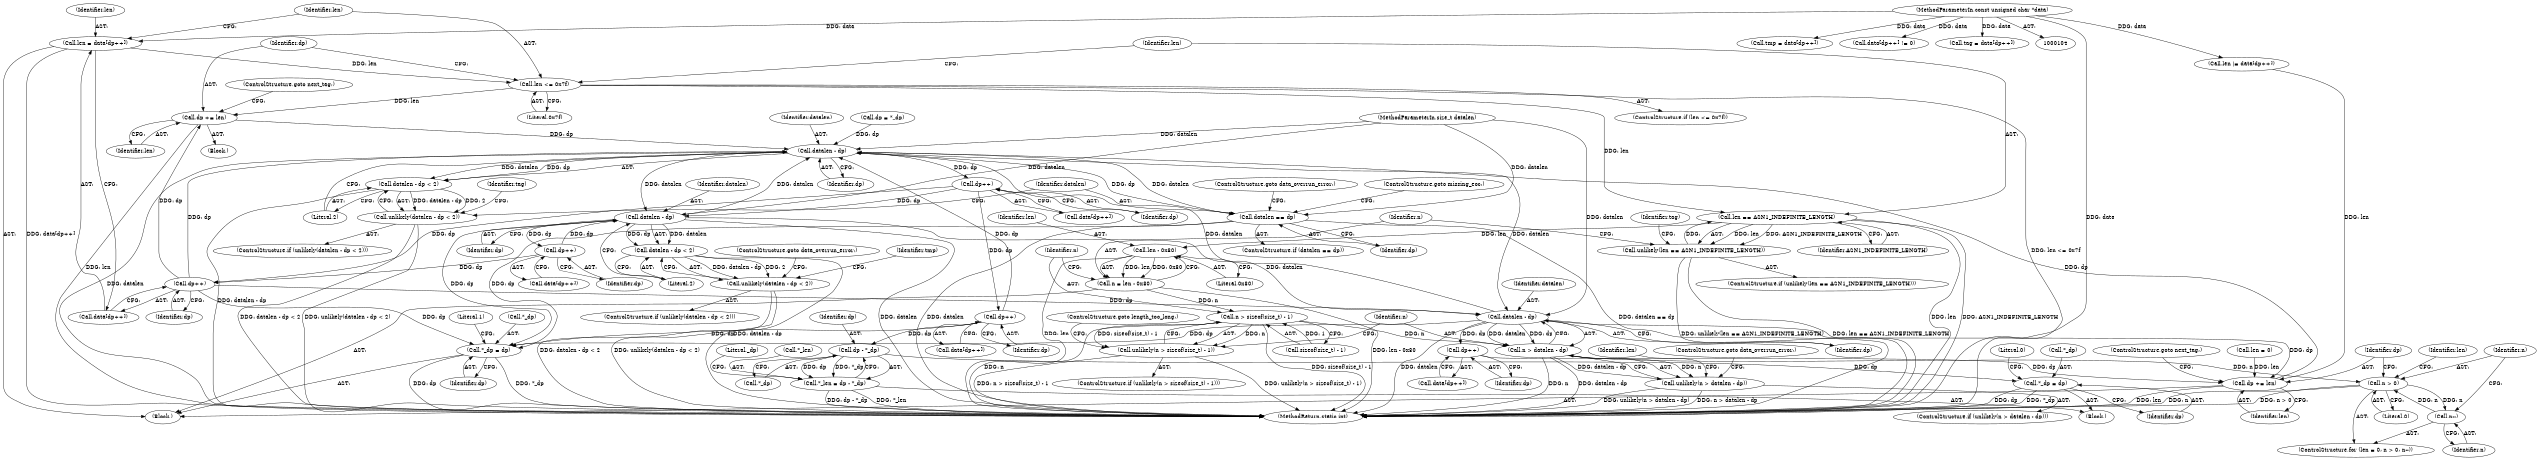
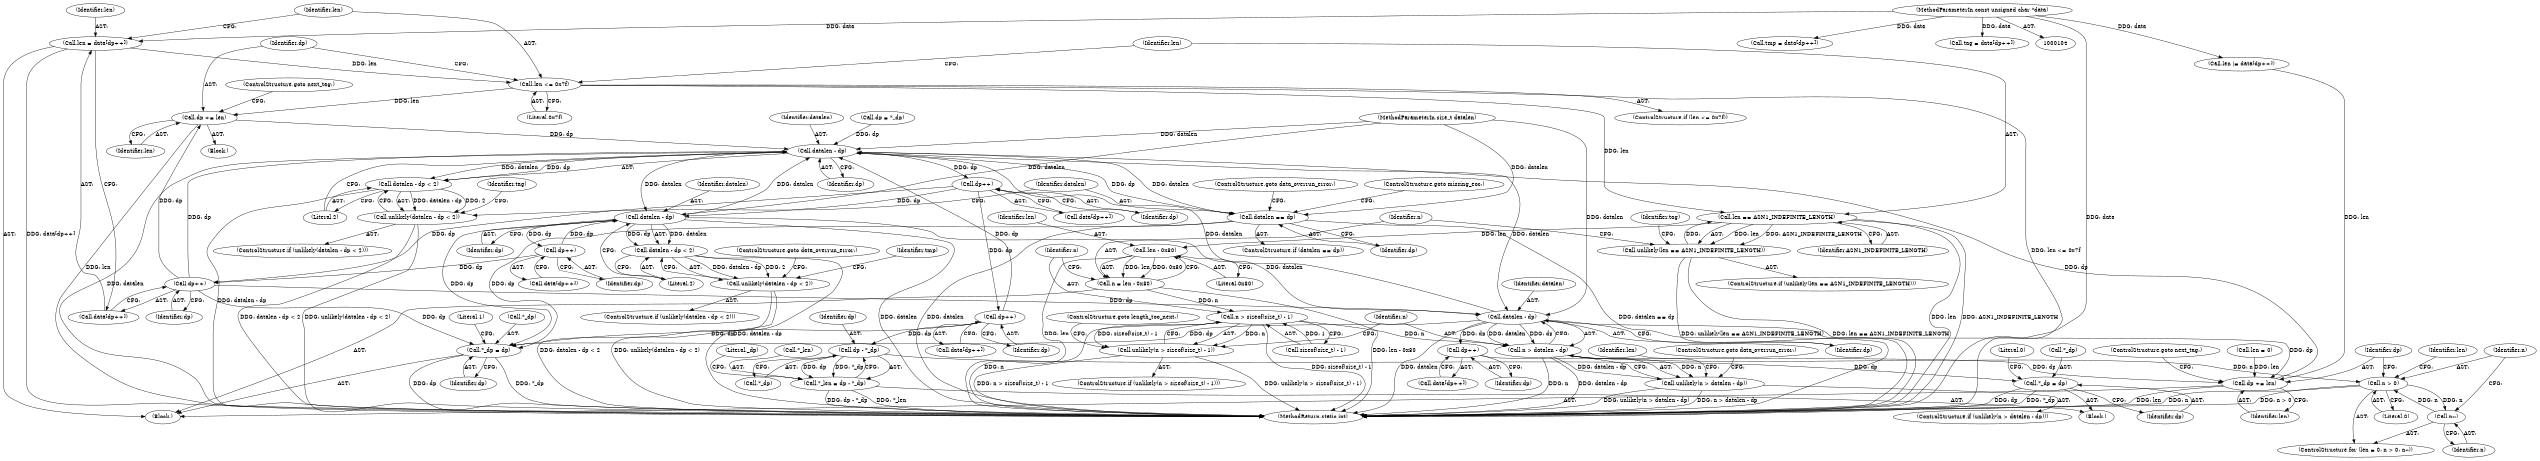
(1884, 44) -> none
(1123, 317) -> (1123, 317)
